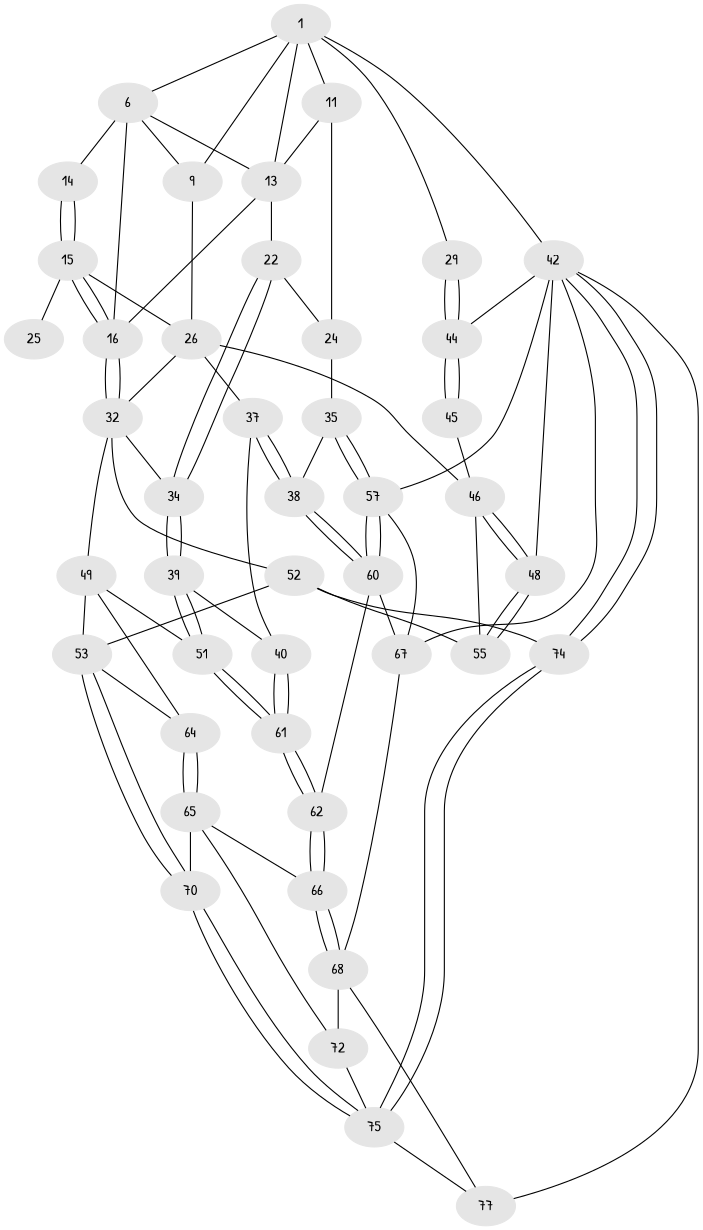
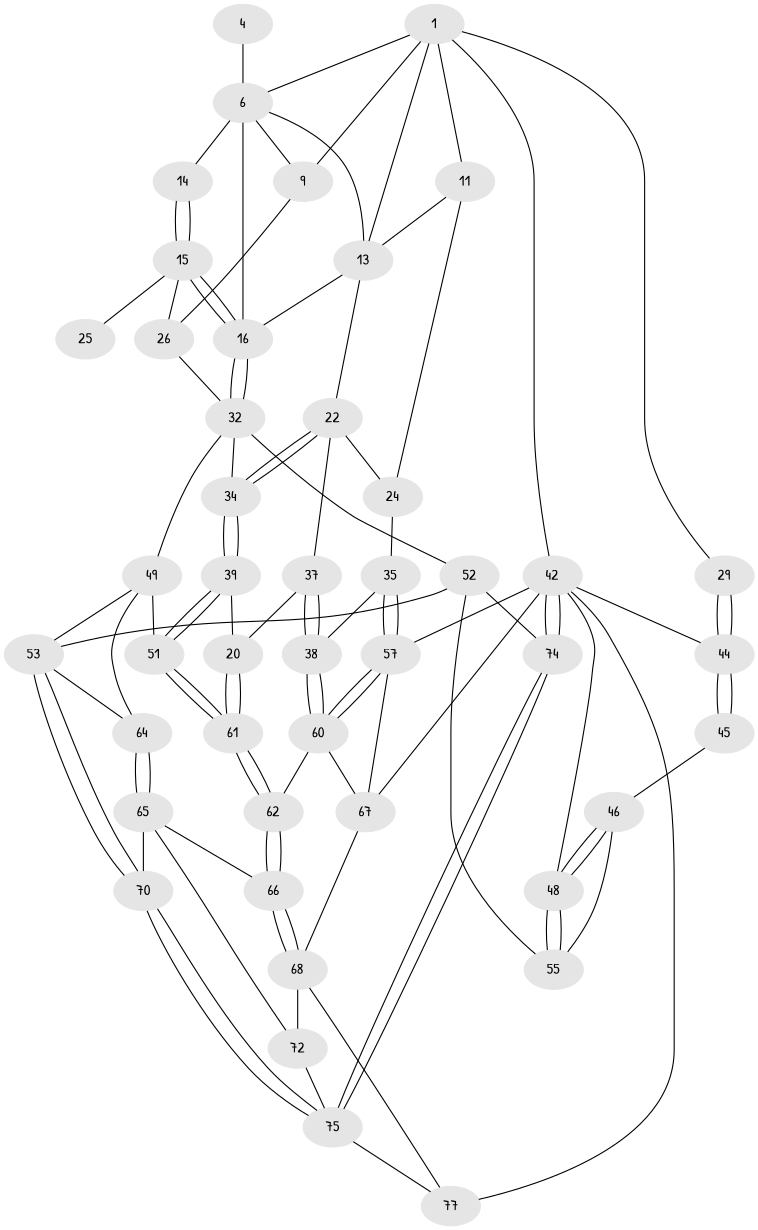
none -> (243, 24)
(222, 379) -> (322, 503)
(353, 389) -> none
(281, 654) -> (233, 654)
